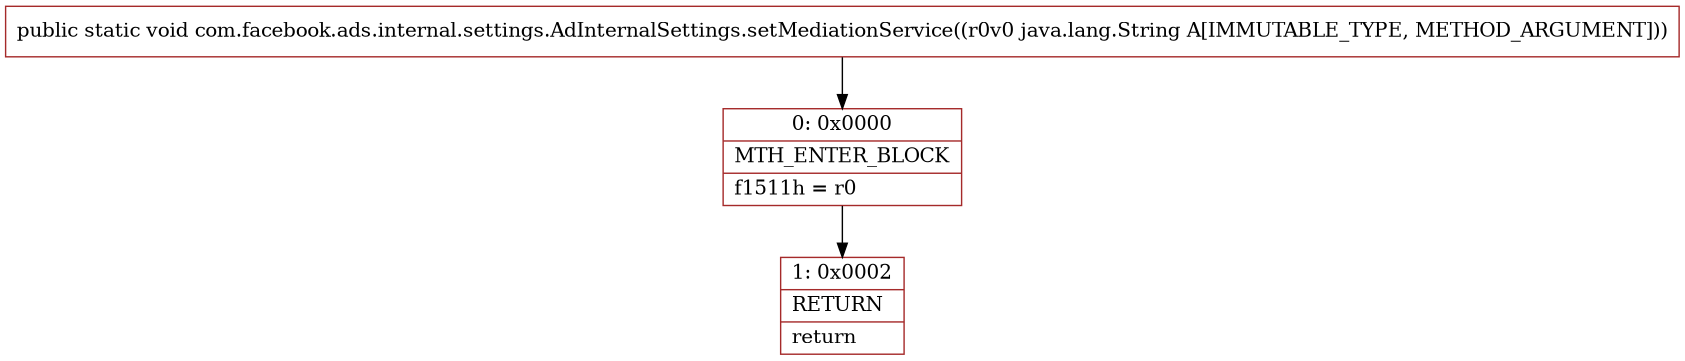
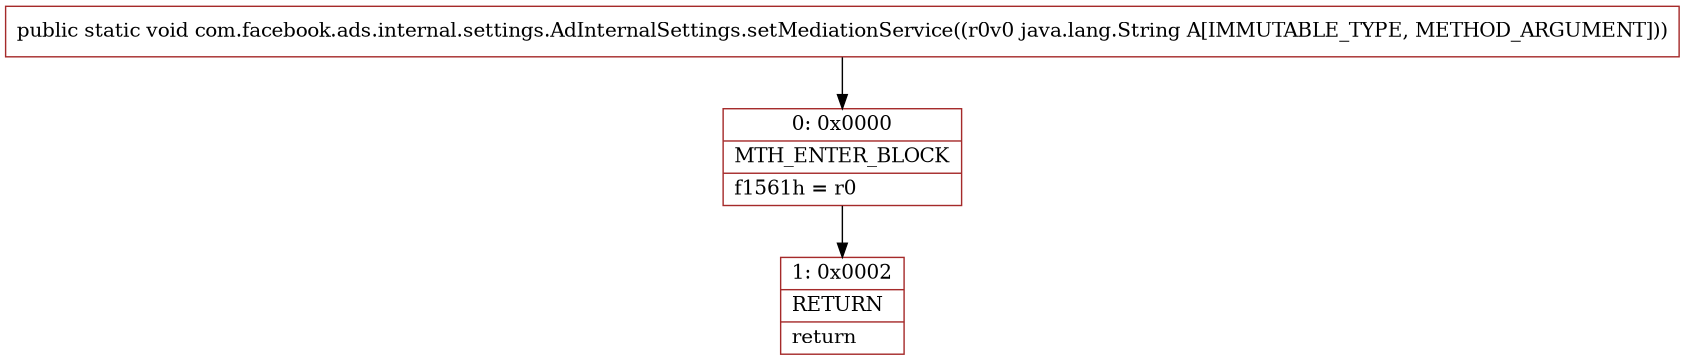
(796, 189) -> (796, 189)
